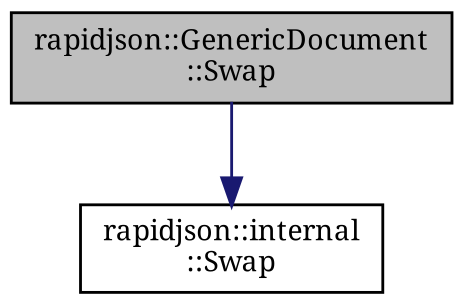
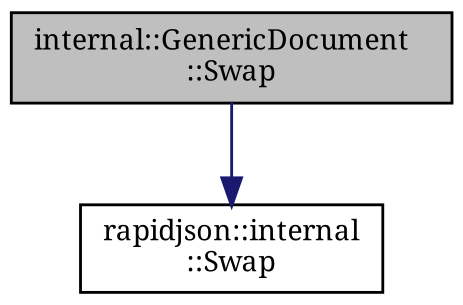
(232, 58) -> (232, 58)
